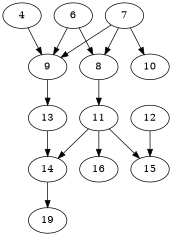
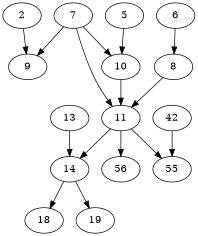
(22, 16) -> (22, 16)
none -> (124, 16)
(62, 38) -> none
(113, 38) -> (89, 66)
(48, 89) -> none
none -> (121, 89)
(150, 118) -> (172, 118)
(99, 169) -> (121, 169)
(150, 169) -> (172, 169)
none -> (44, 220)
